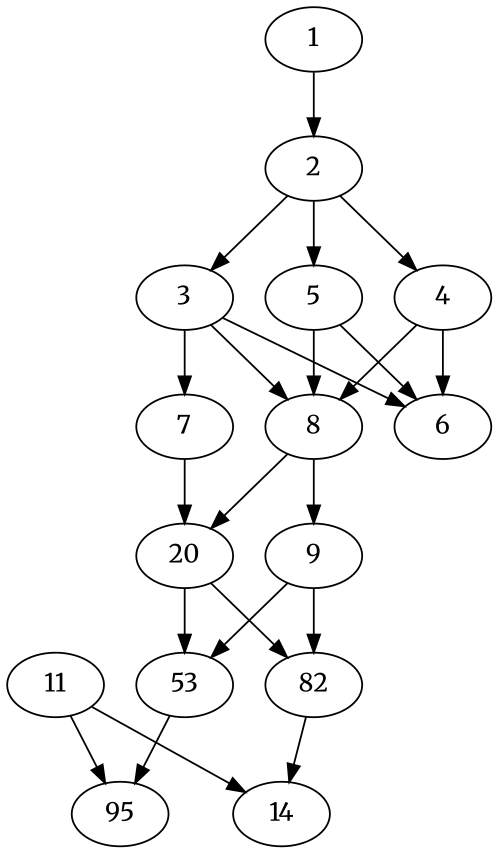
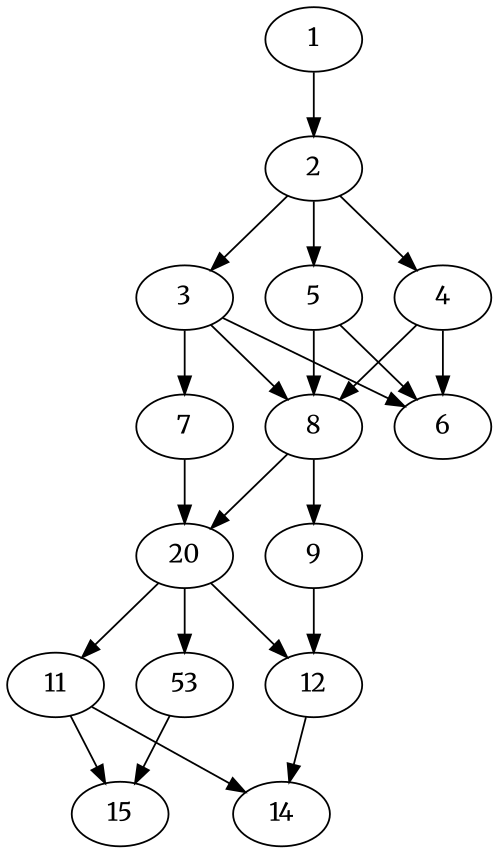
(257, 612) -> none
none -> (127, 614)
(314, 685) -> (314, 685)
(120, 814) -> (120, 814)
